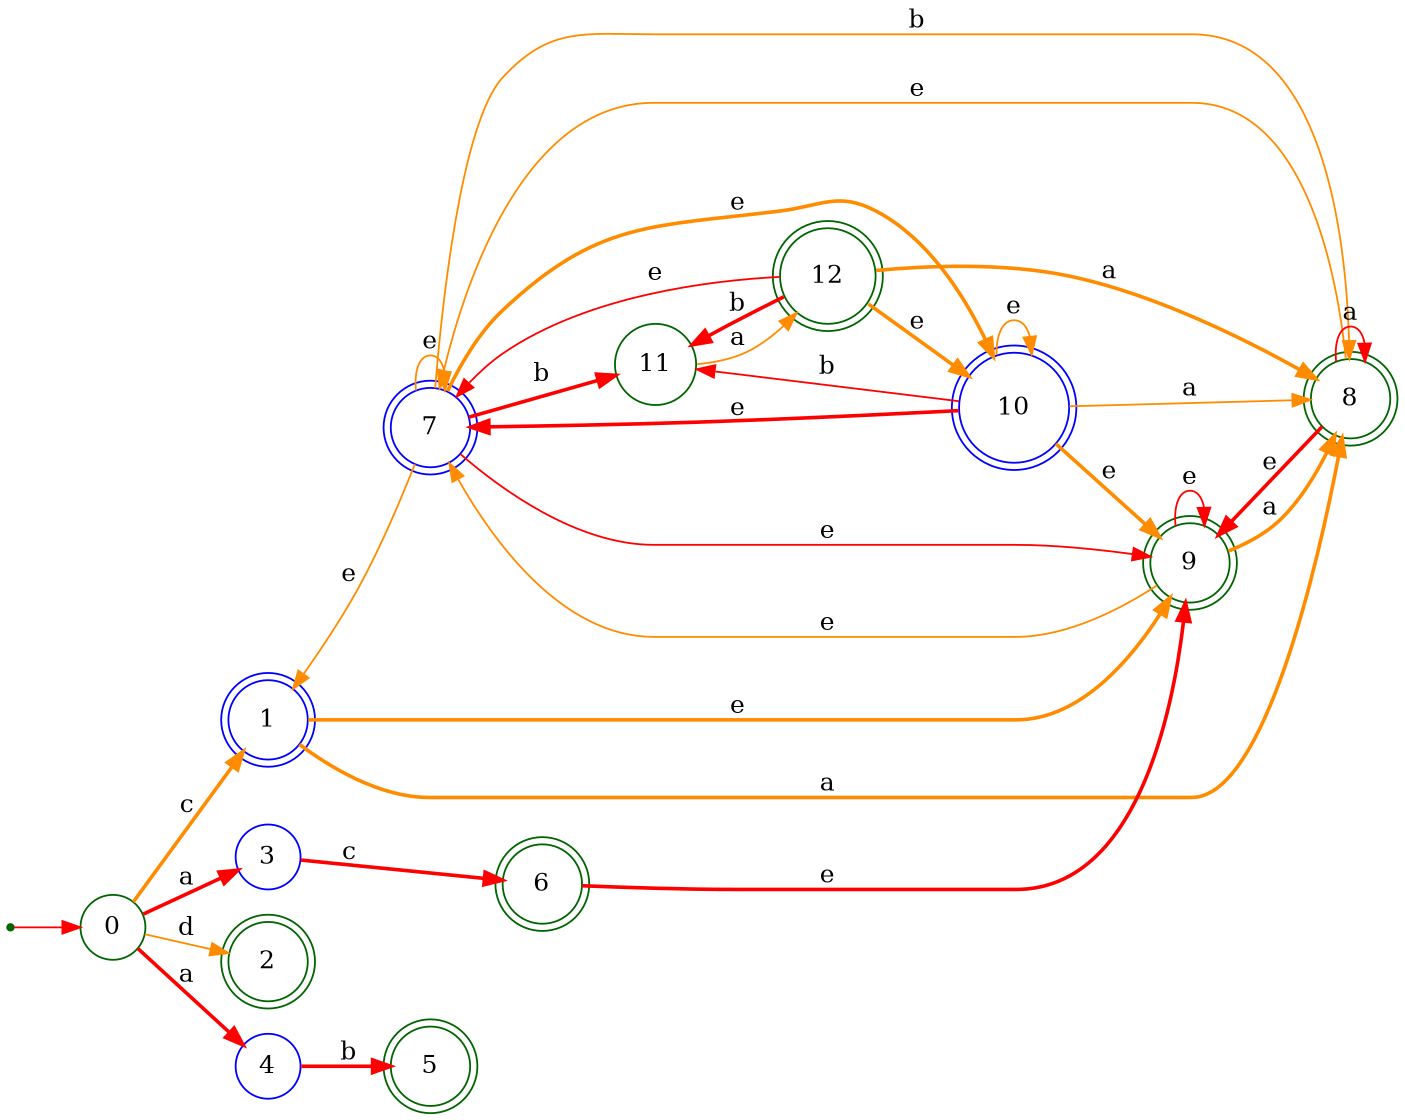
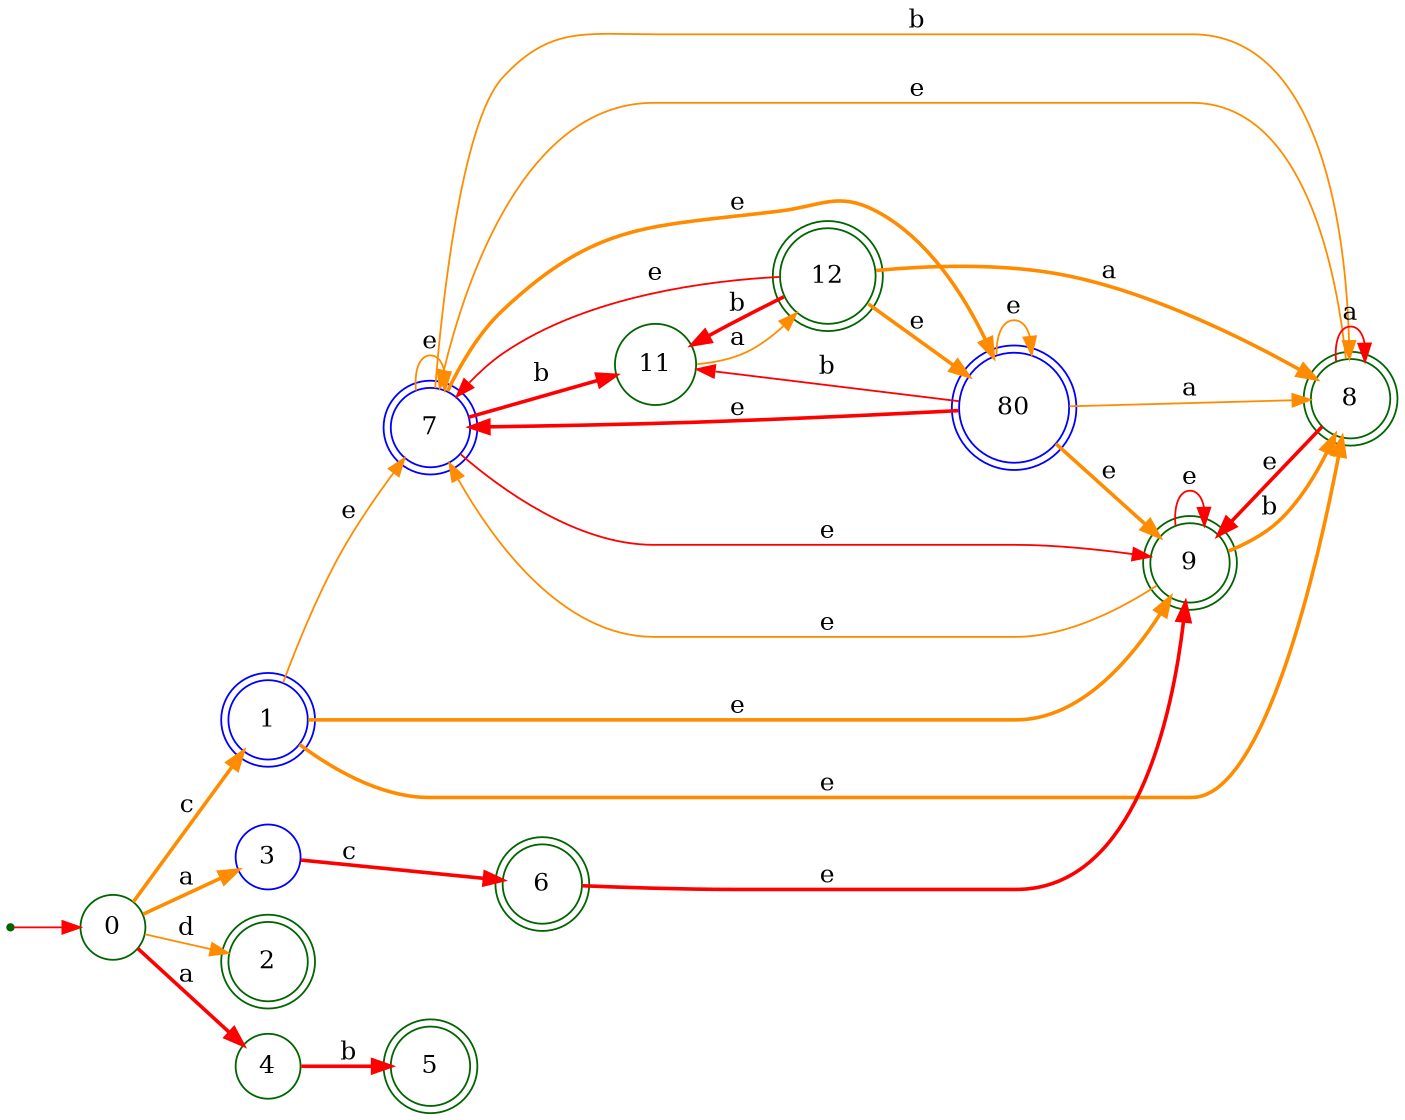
(1014, 408) -> (1014, 408)
(1270, 508) -> (1270, 508)
(366, 573) -> (330, 573)
(828, 784) -> (828, 784)
(182, 896) -> (182, 896)
(268, 1066) -> (268, 1066)
